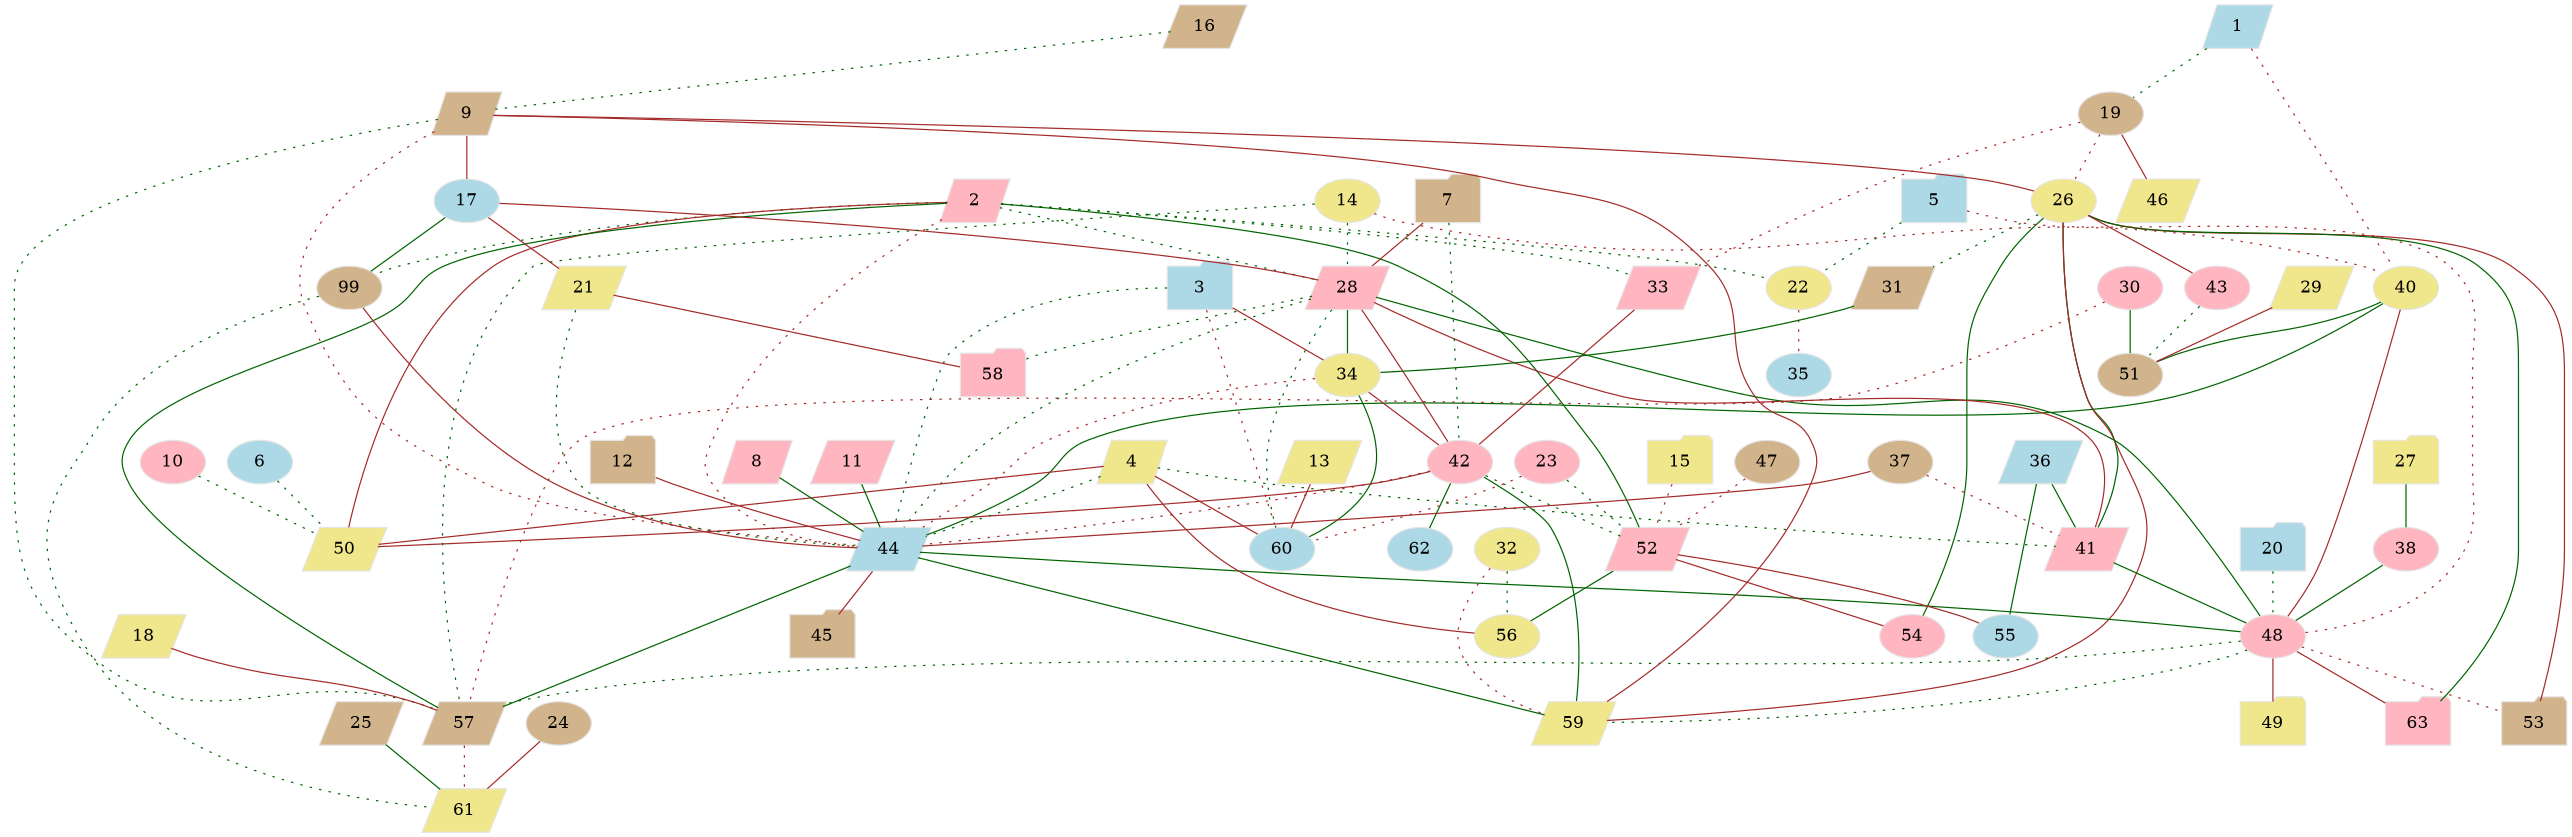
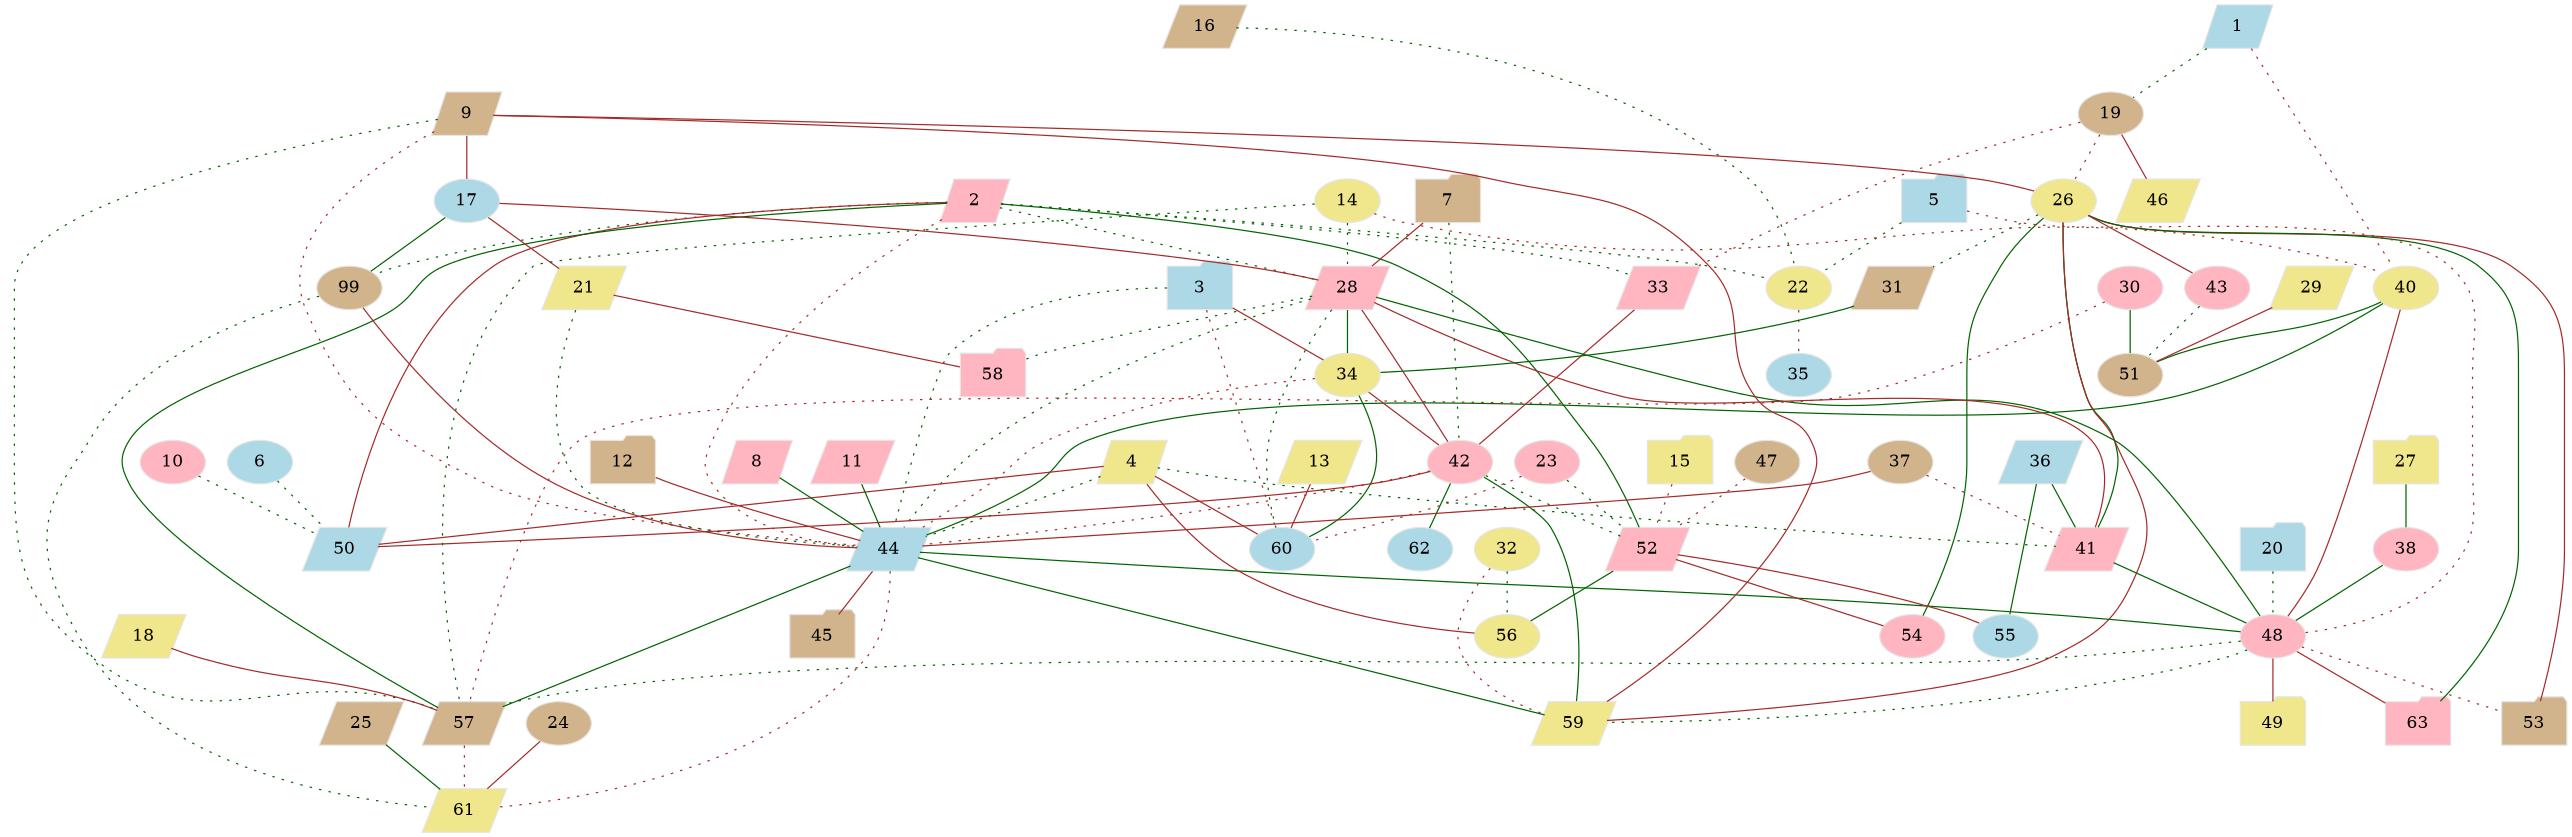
(833, 70) -> (1553, 77)
(345, 549) -> (345, 549)
none -> (739, 748)
